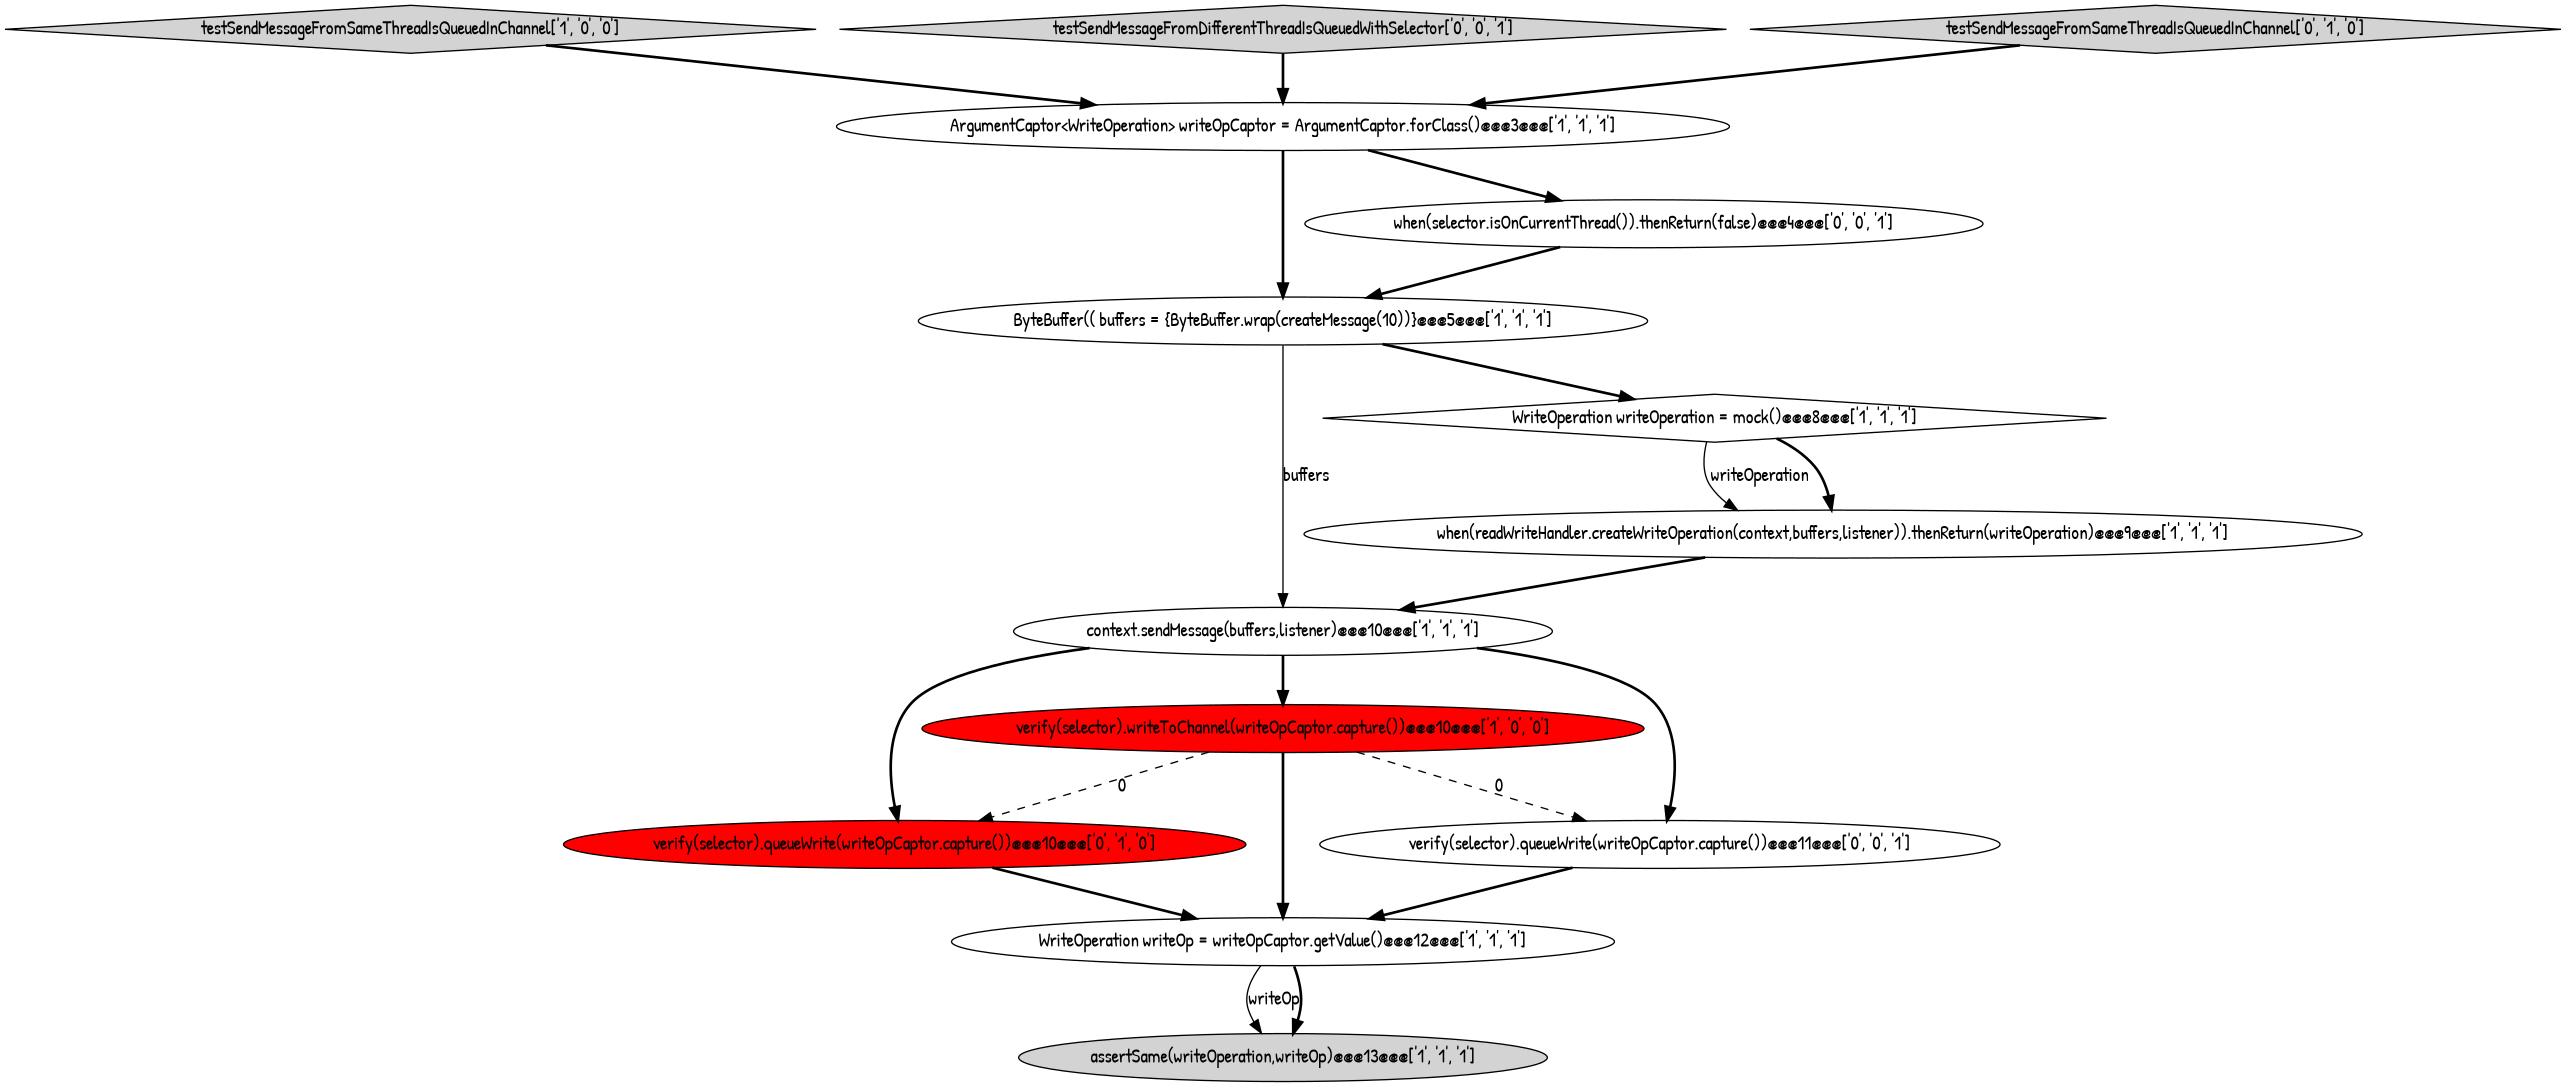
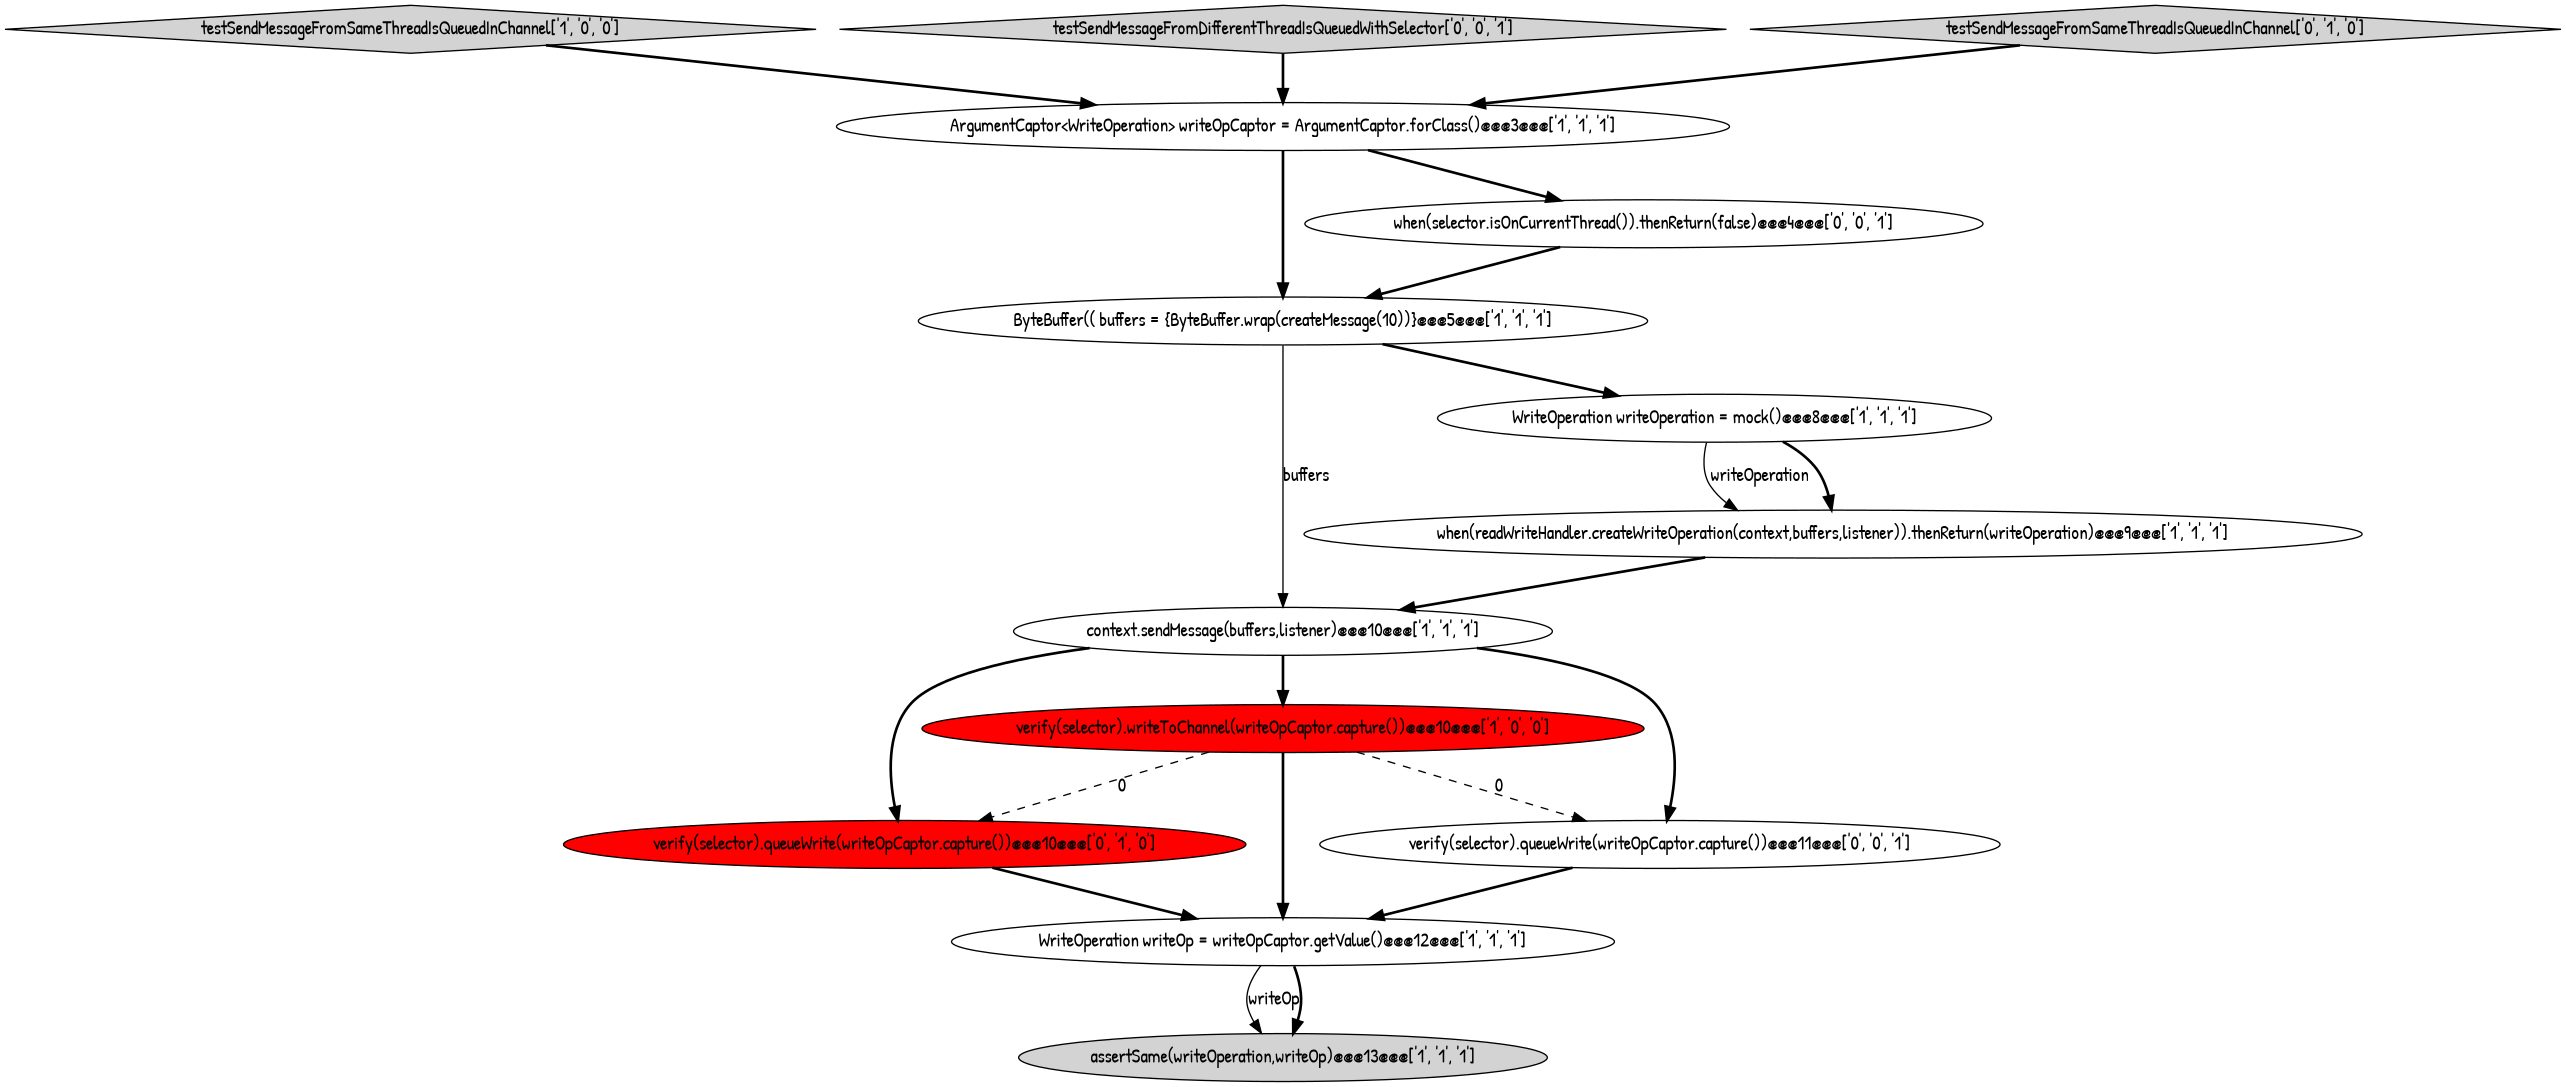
(1714, 418) -> (1714, 418)
